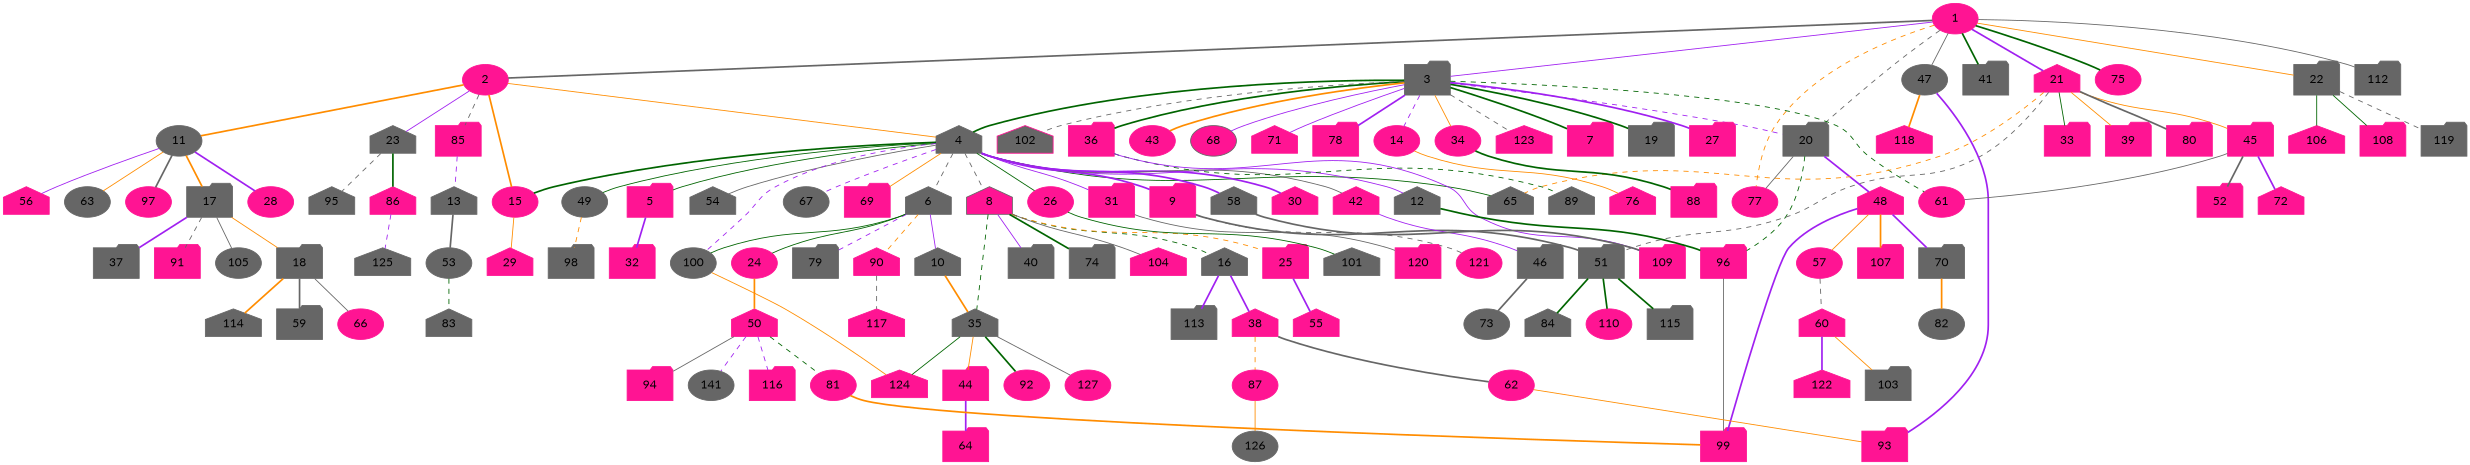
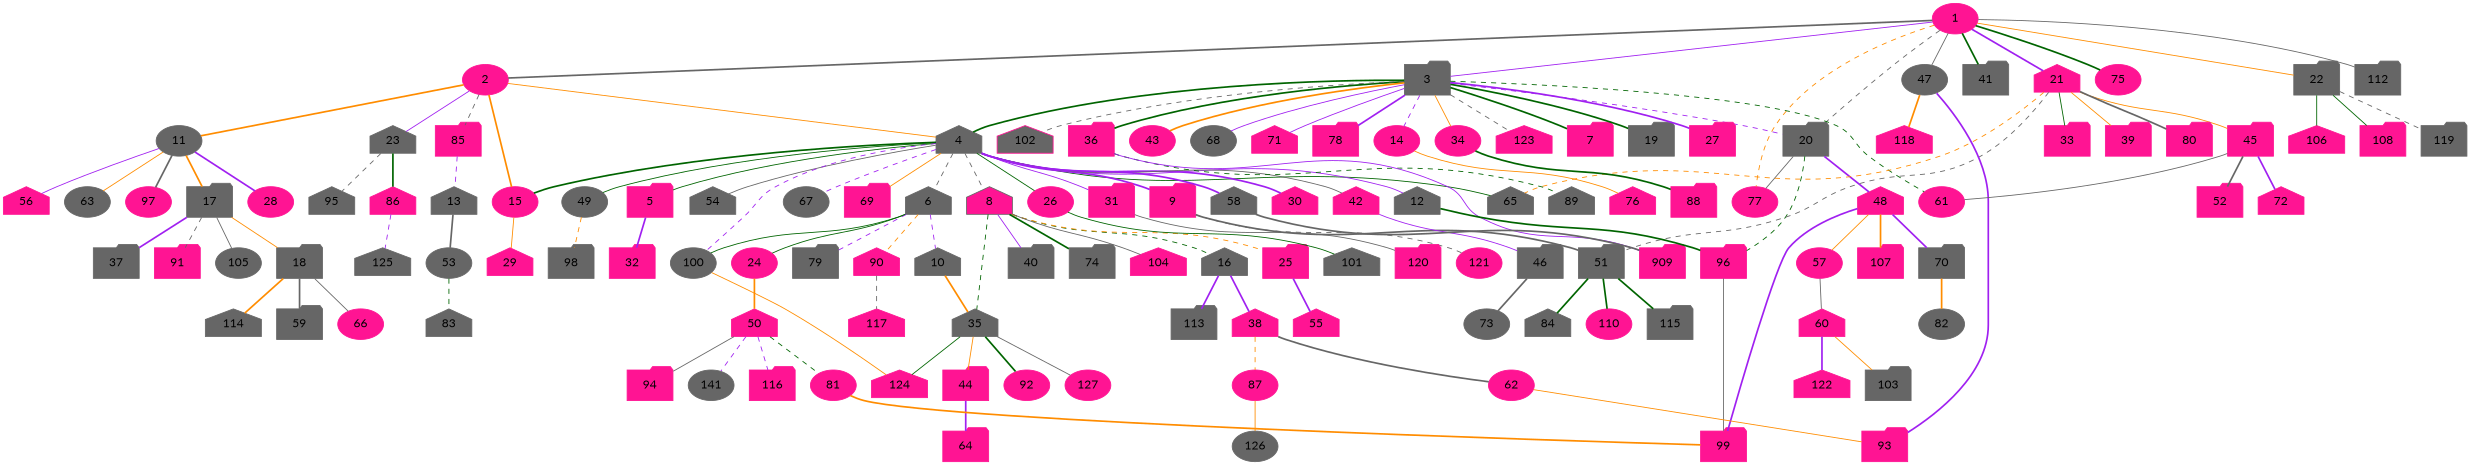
(1214, 141) -> (1214, 141)
(933, 231) -> (933, 231)
(1662, 263) -> (1662, 263)
(1821, 294) -> (1821, 294)
